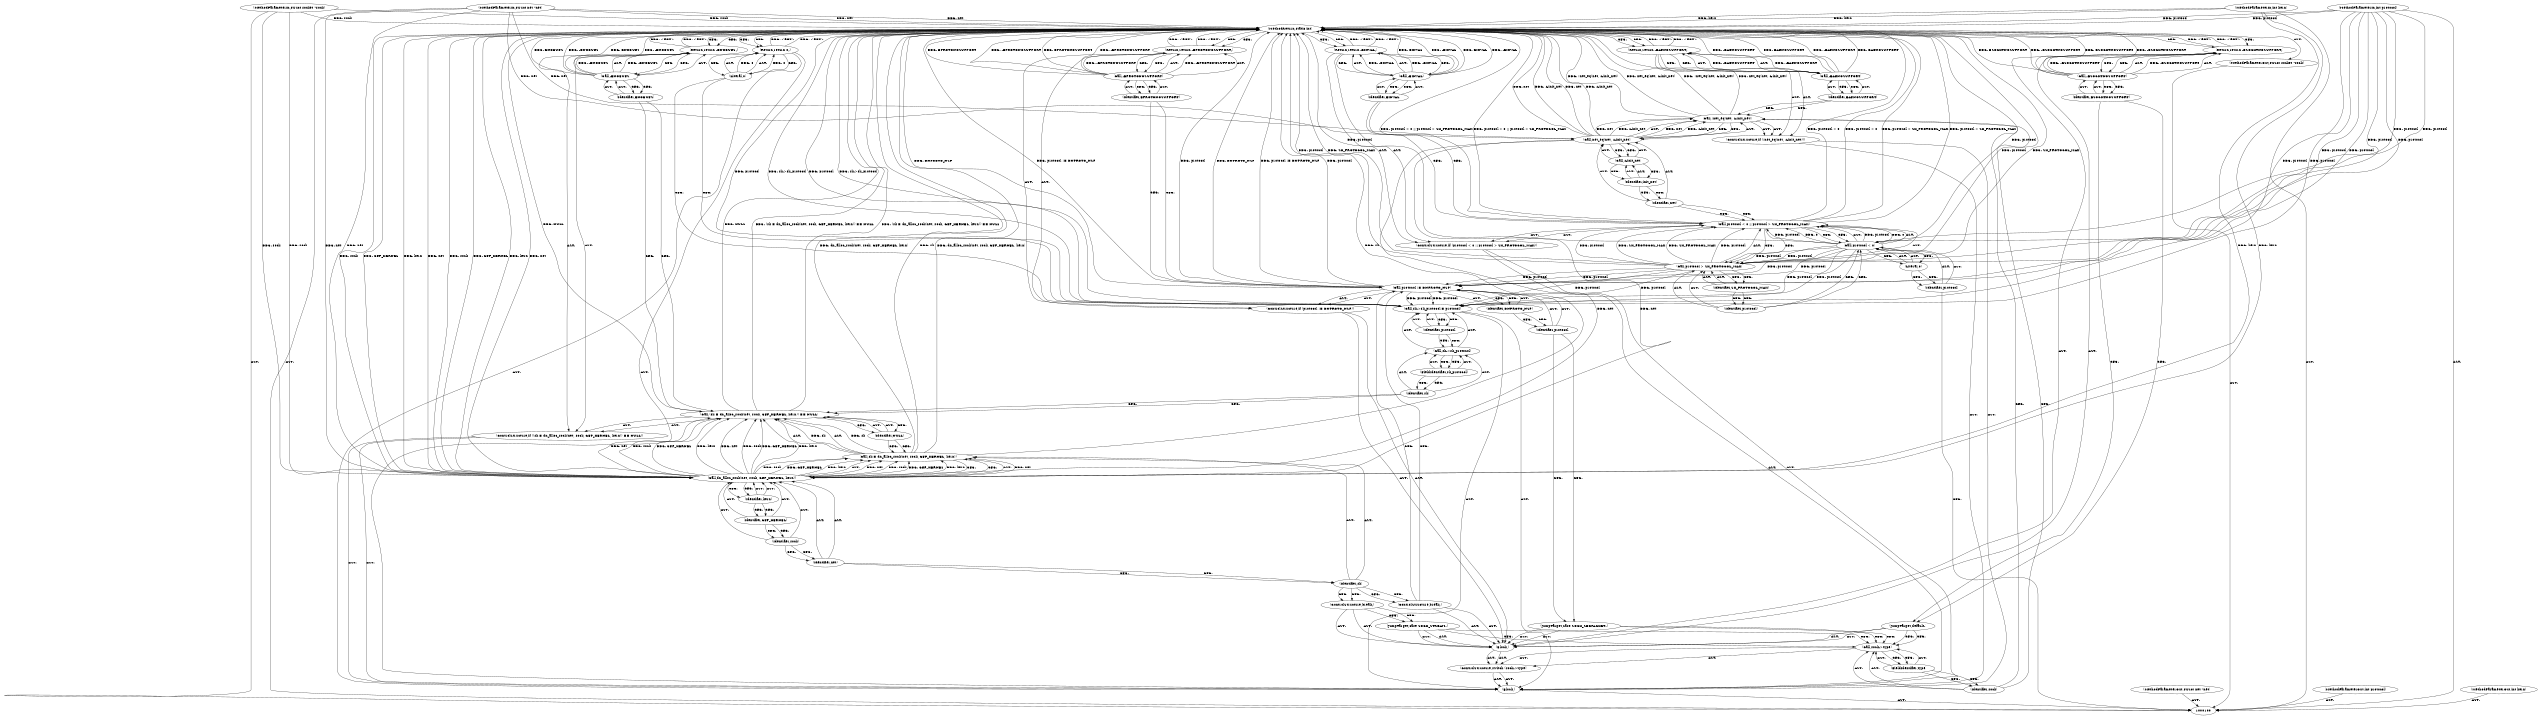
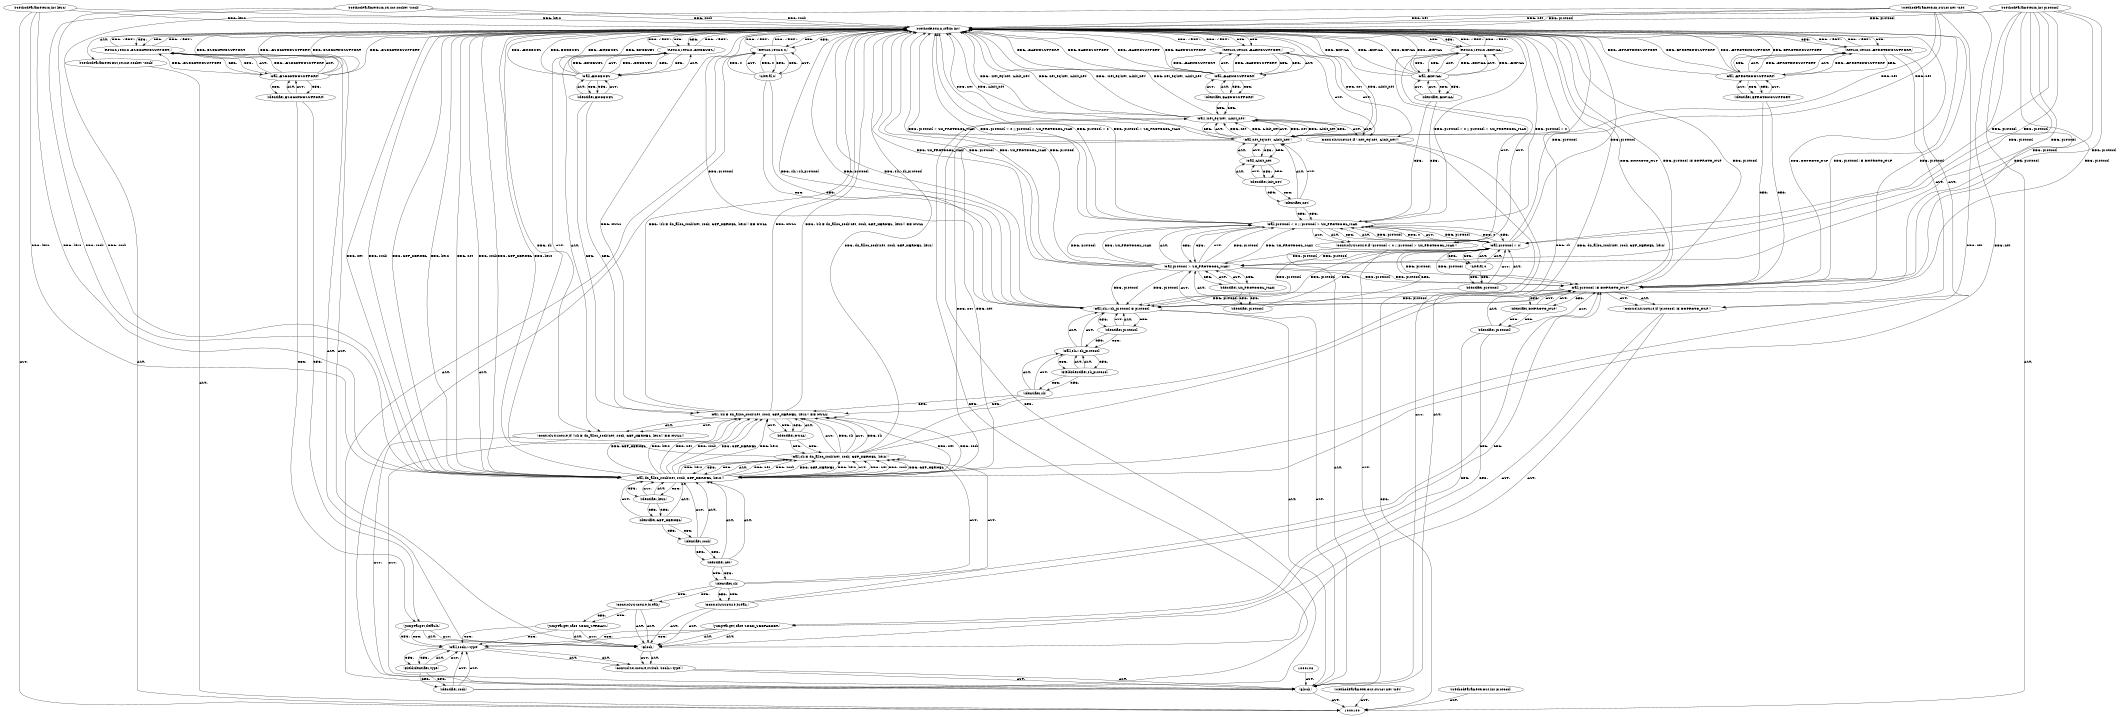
none -> (1306, 668)
(2499, 690) -> none
(633, 703) -> none
